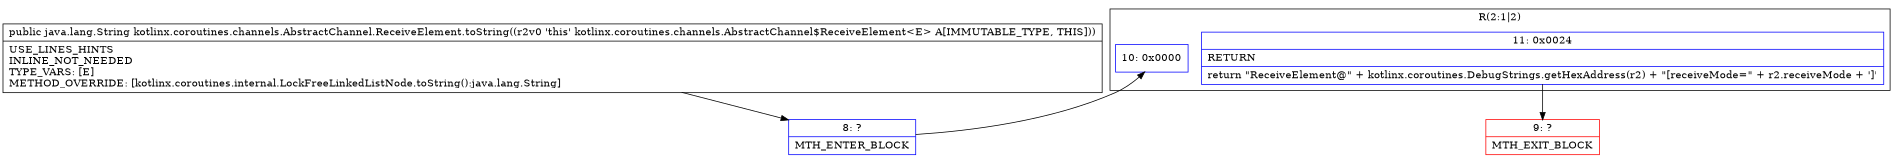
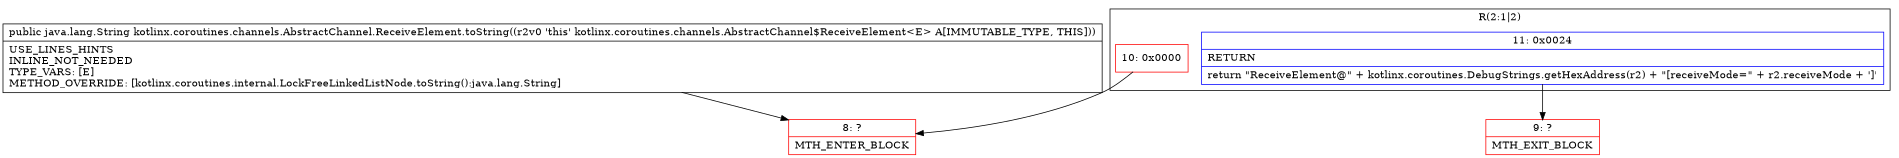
(1152, 58) -> (1152, 58)
(1031, 119) -> (1033, 115)
(852, 137) -> (852, 137)
